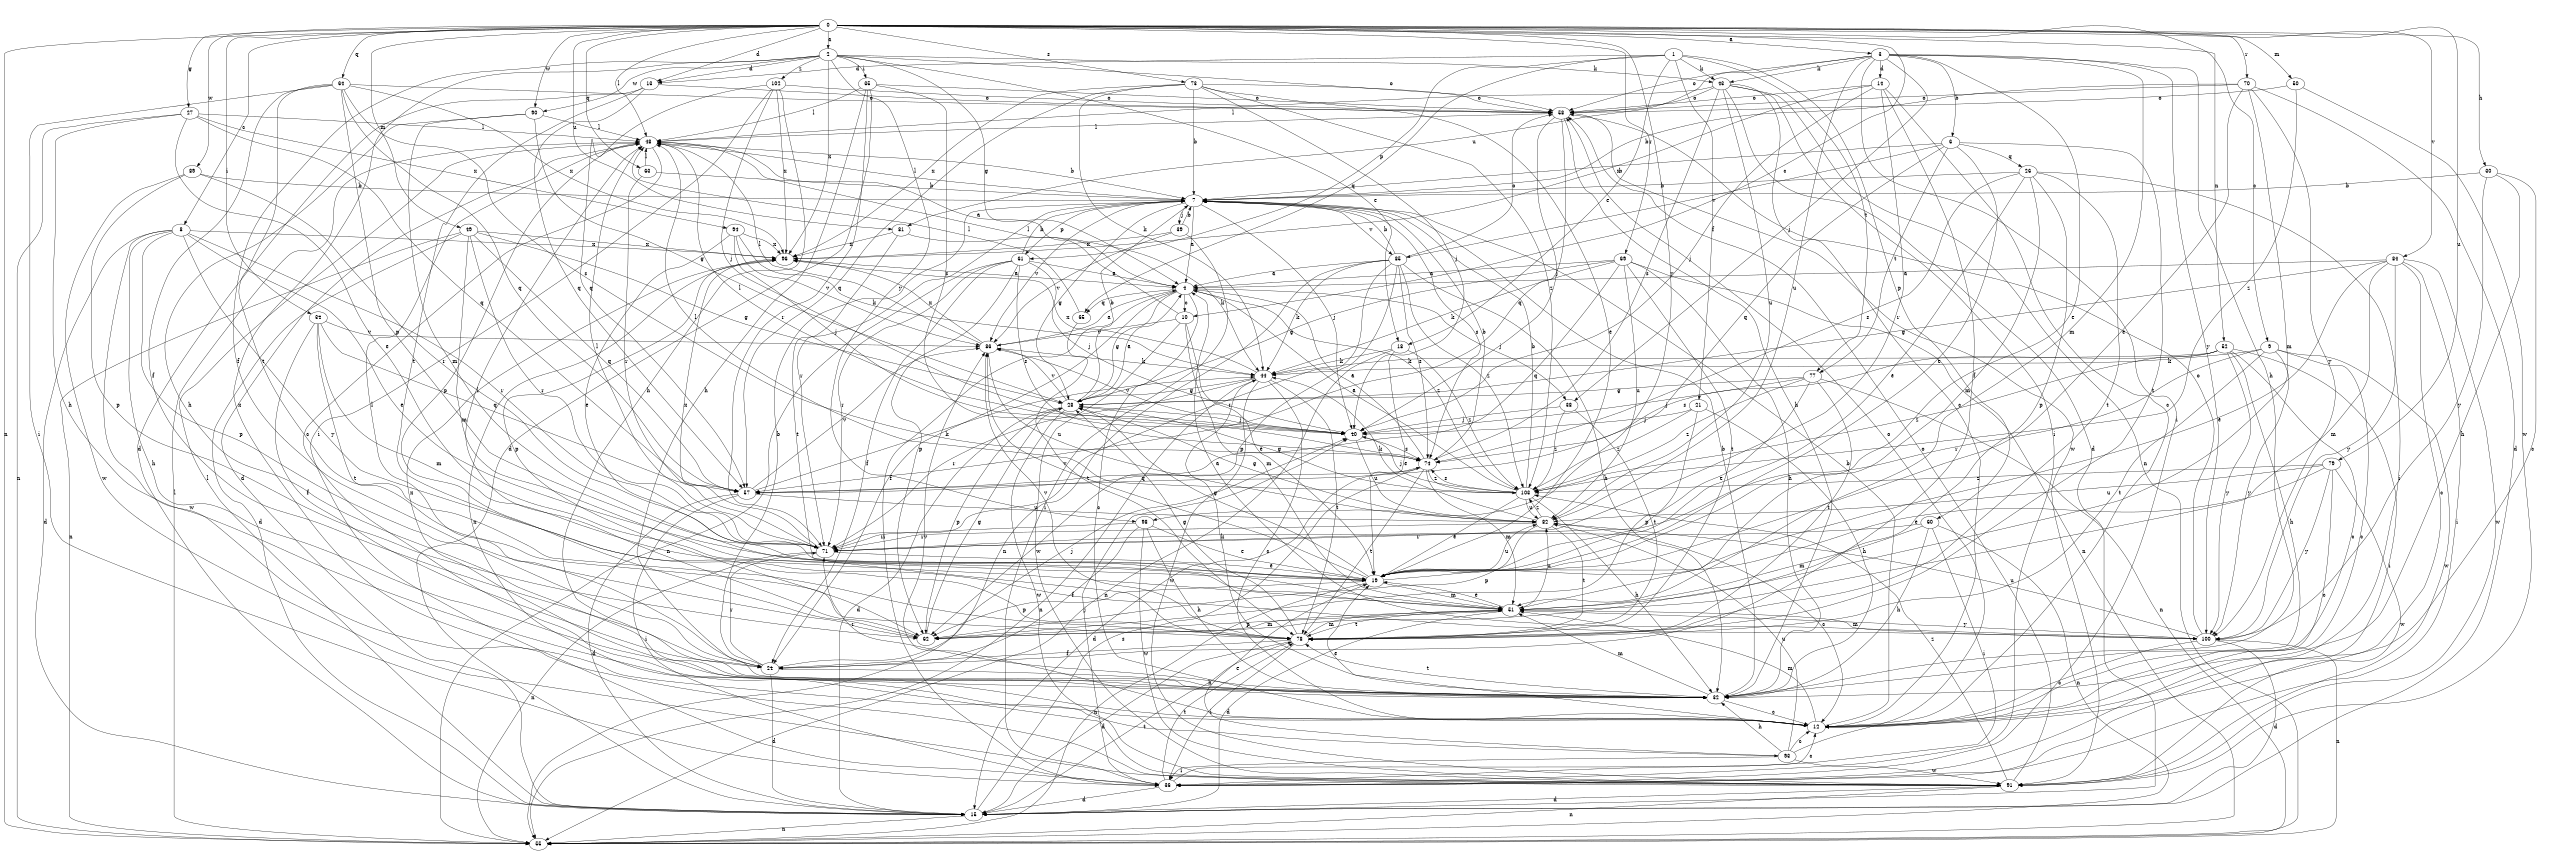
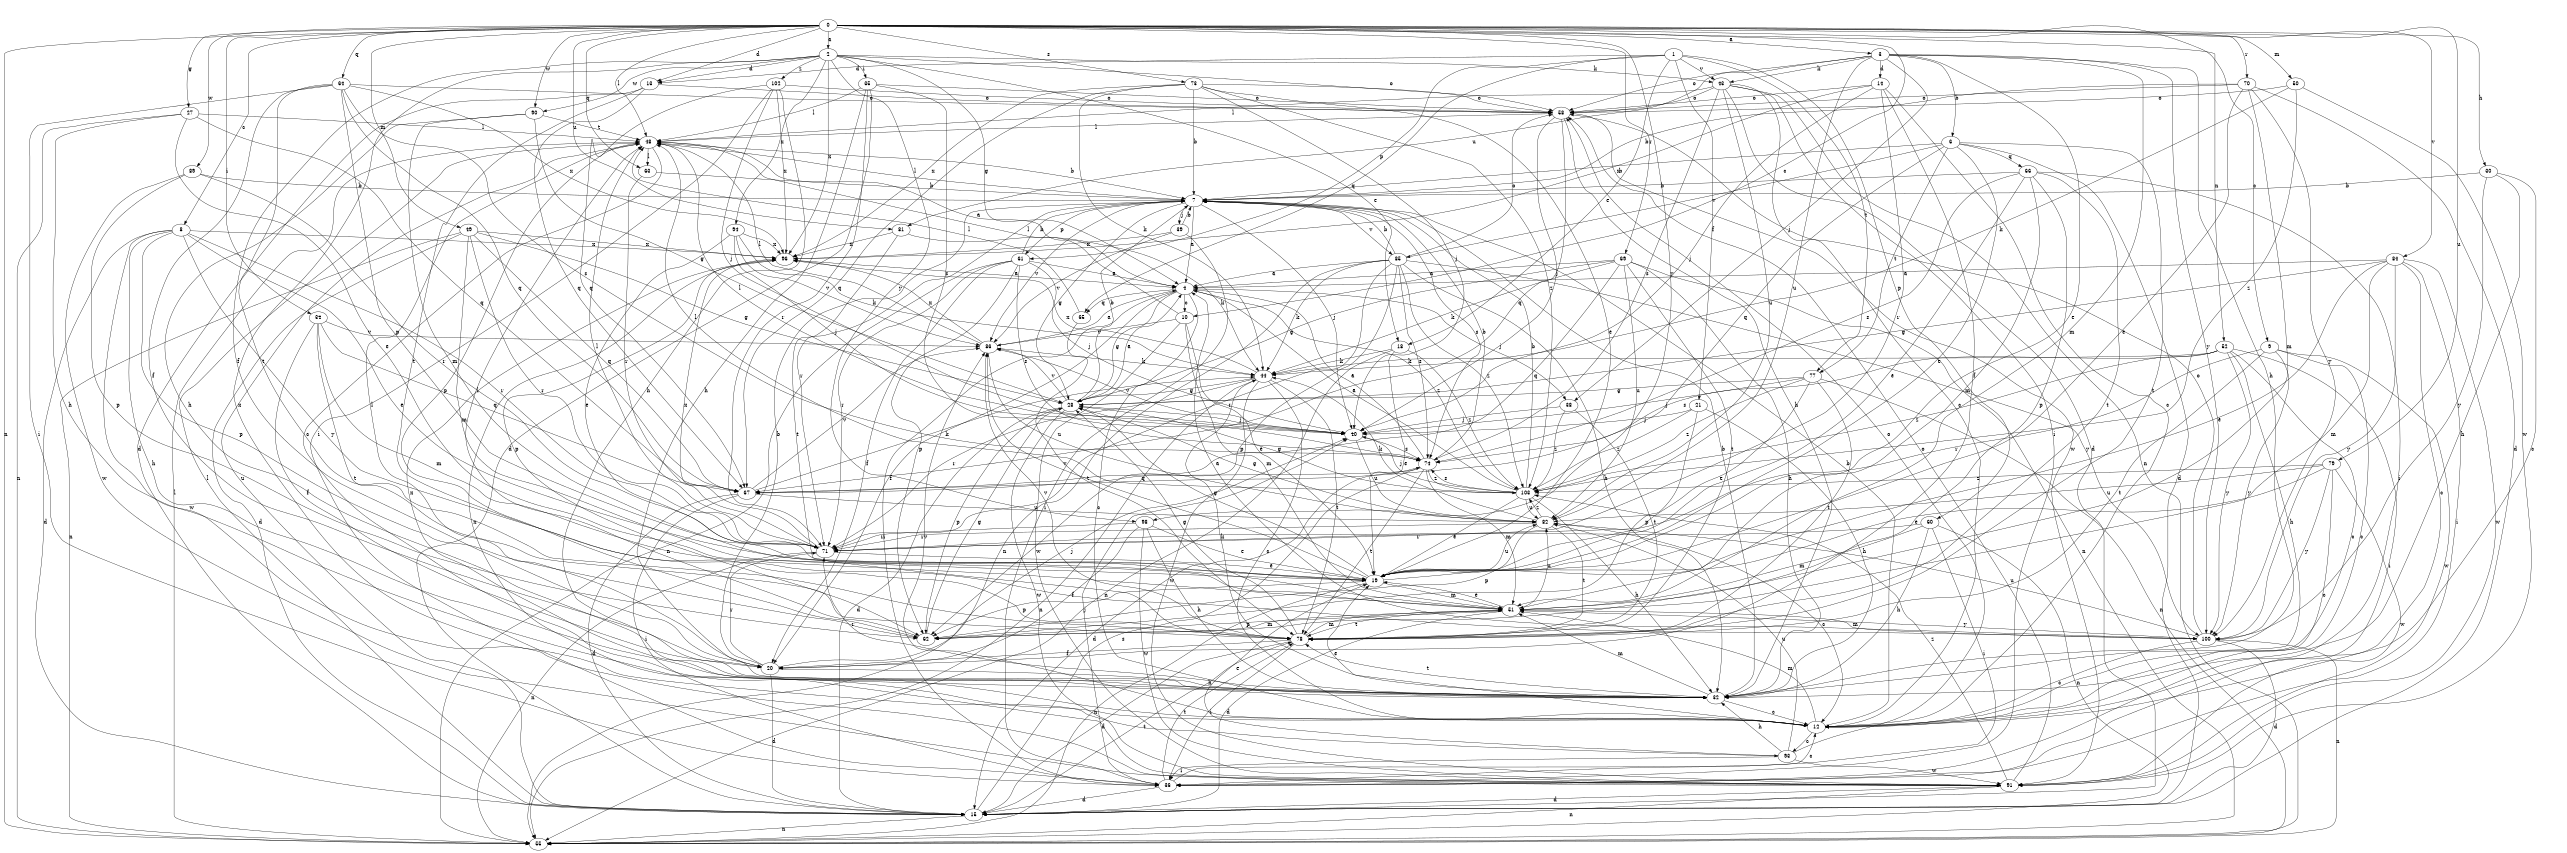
(1702, 69) -> (1702, 69)
(599, 128) -> (599, 128)
(645, 159) -> (648, 155)
(2028, 172) -> (2028, 172)
(460, 175) -> (779, 145)
none -> (1862, 361)
(1793, 366) -> (1800, 296)
(243, 479) -> (243, 479)
(747, 493) -> (747, 493)
(770, 669) -> (770, 669)
(1797, 741) -> (1804, 742)
(1999, 742) -> none
none -> (2167, 797)
